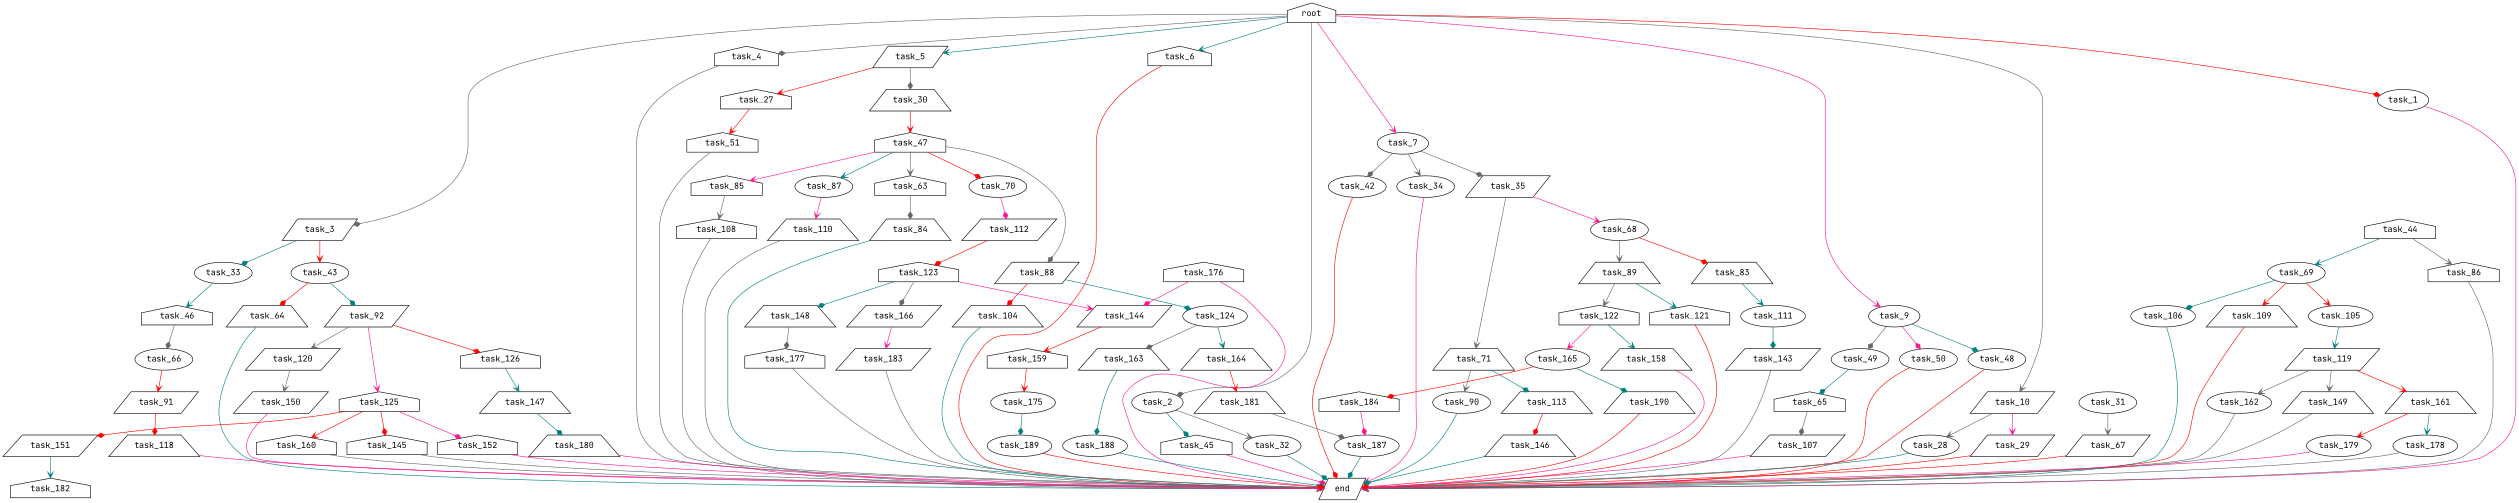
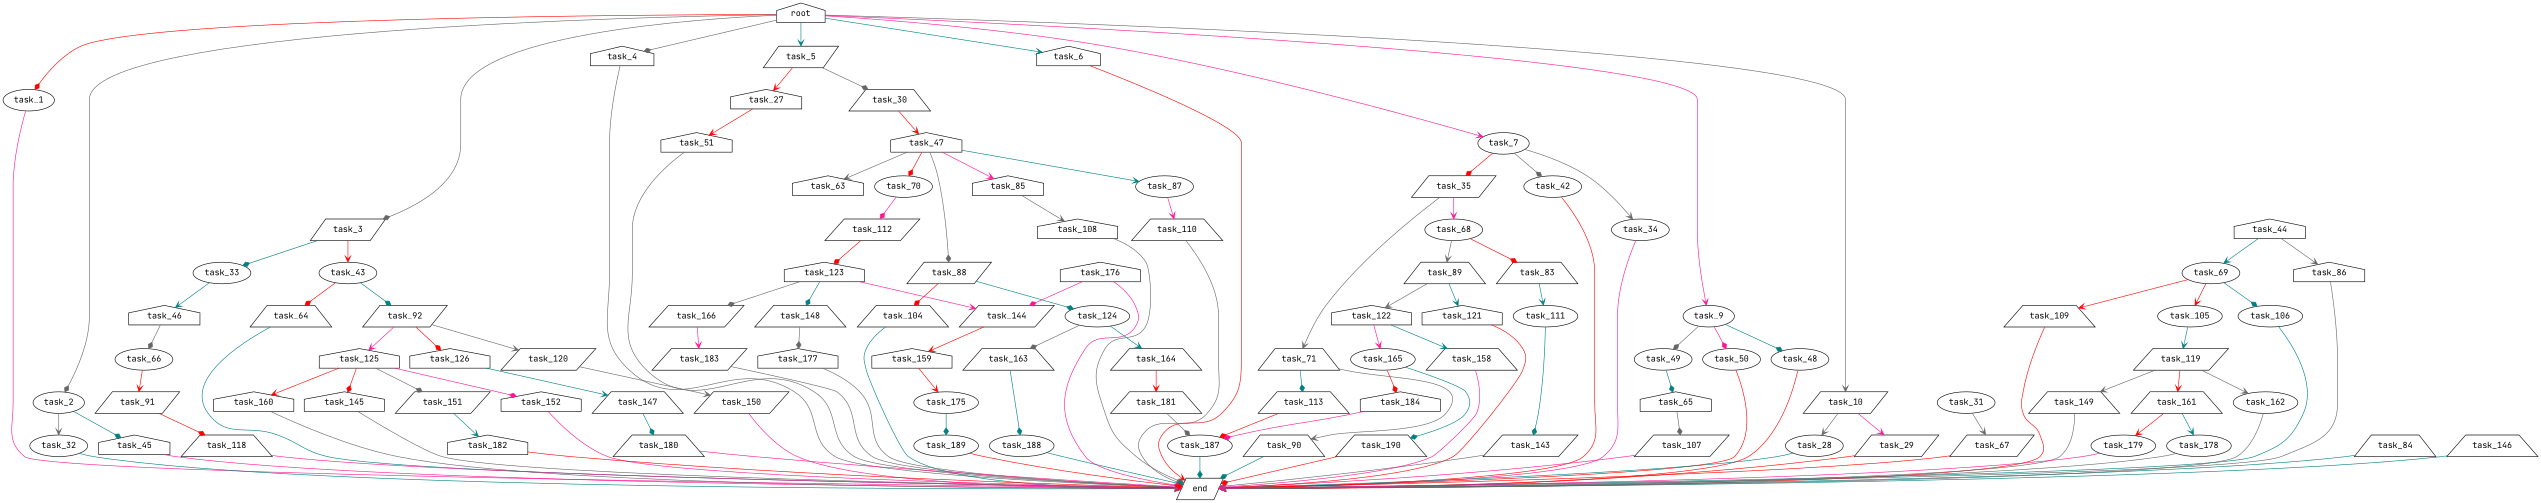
(1448, 162) -> (1482, 162)
(910, 204) -> none
(1462, 403) -> (1284, 446)
(1540, 421) -> (1252, 424)
(225, 424) -> (396, 378)
none -> (851, 475)
